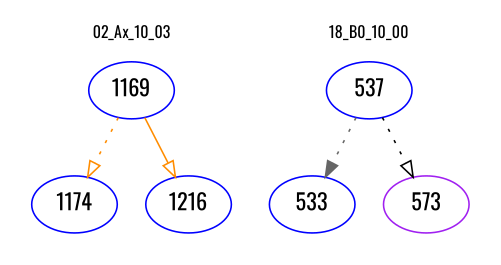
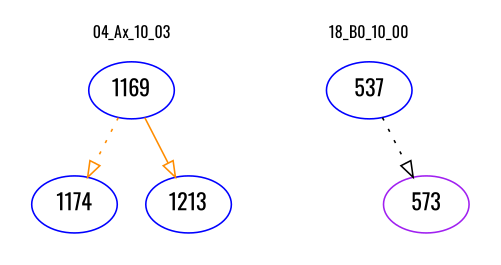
(132, 34) -> (132, 34)
(189, 204) -> (189, 204)
(312, 204) -> none
